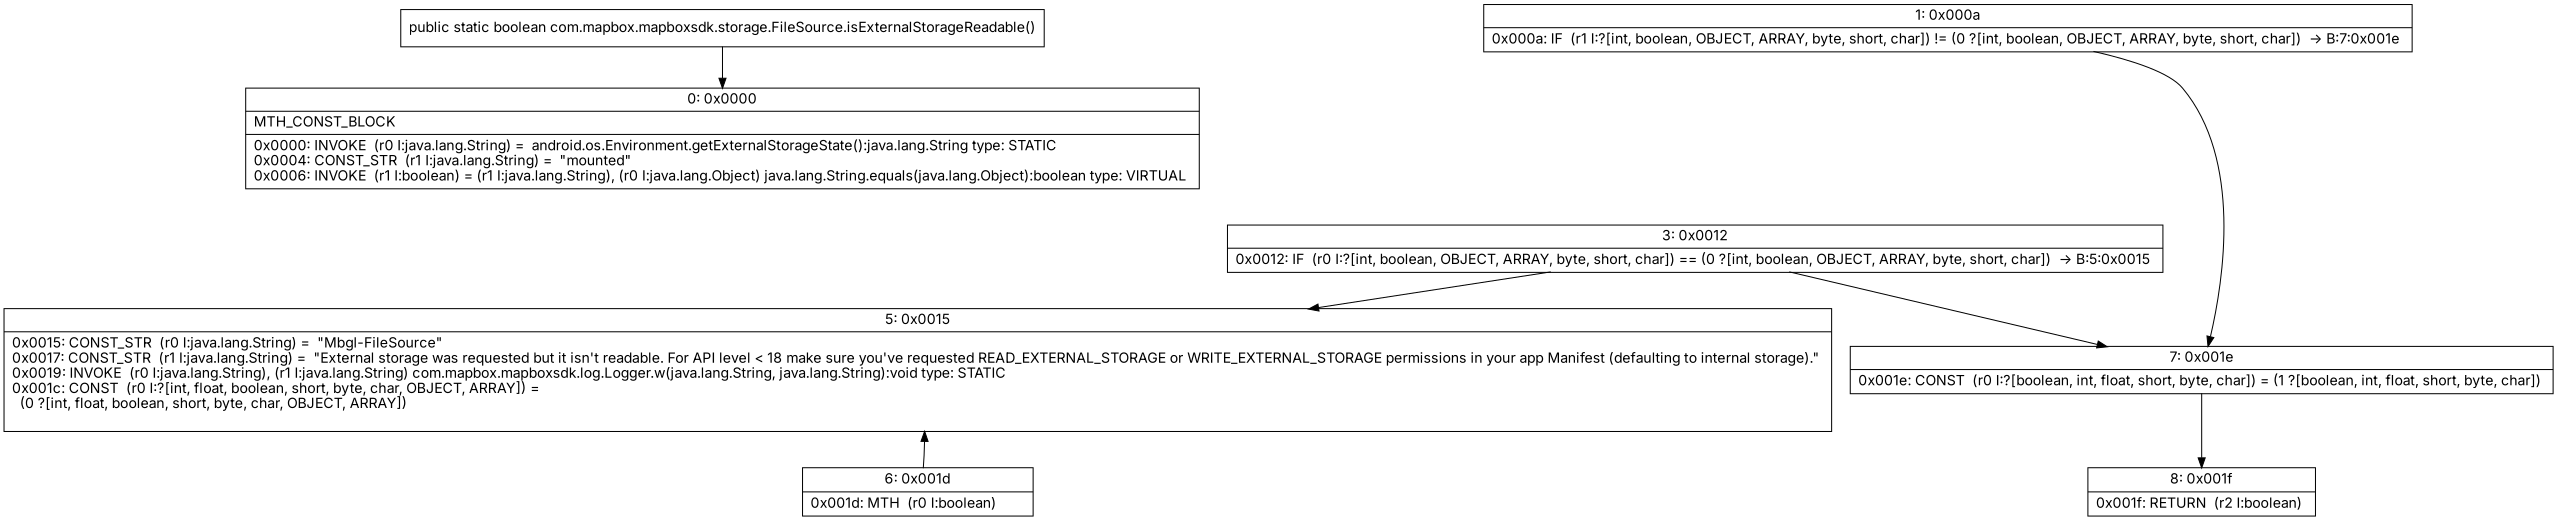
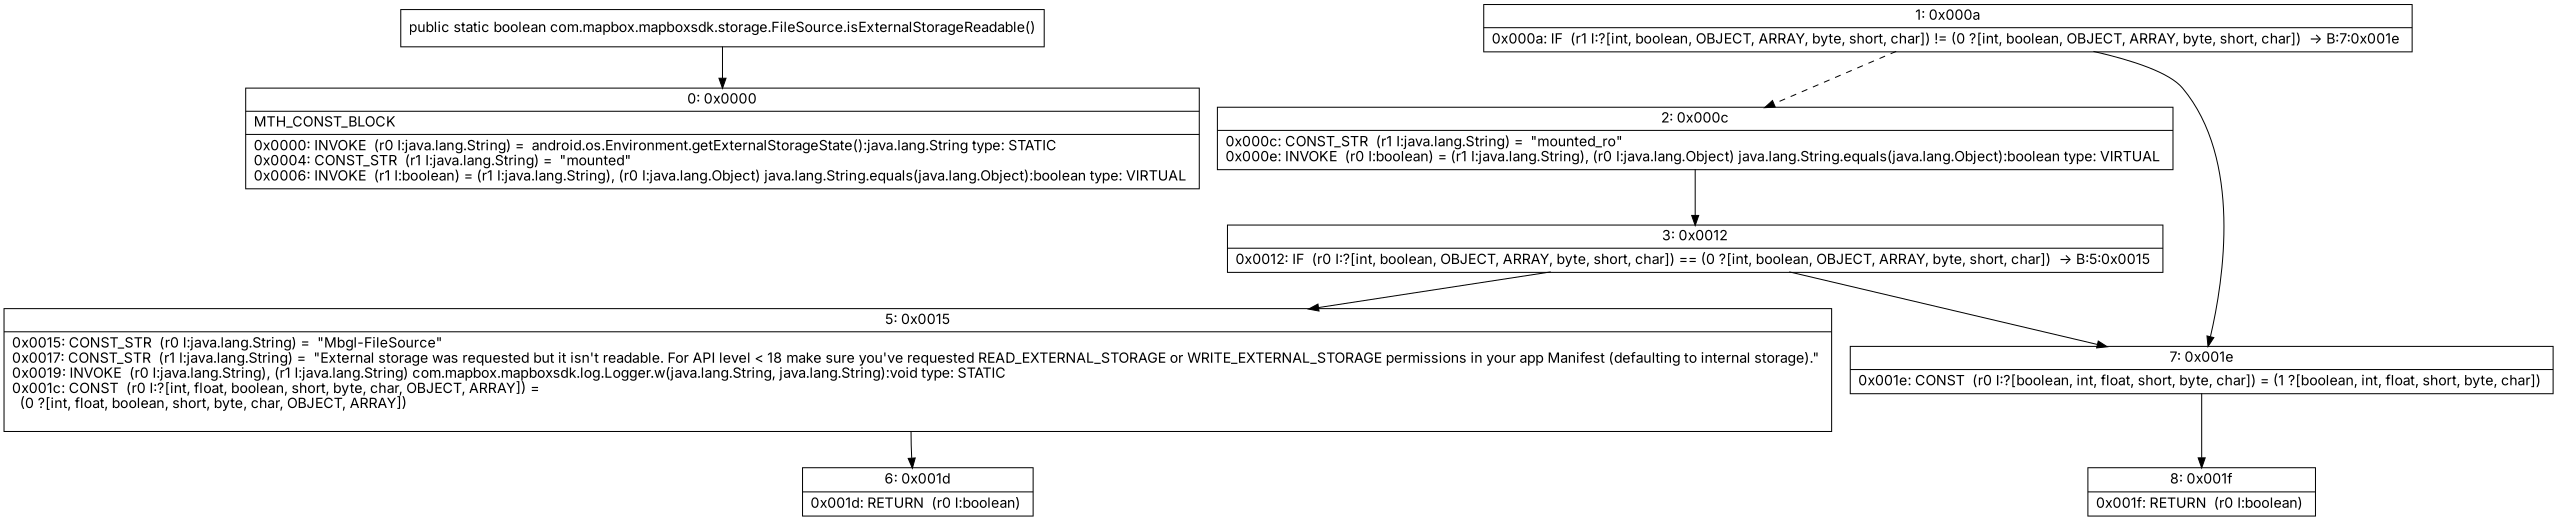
none -> (1695, 138)
(924, 455) -> (911, 445)
(906, 503) -> (918, 503)
(2201, 503) -> (2202, 503)
